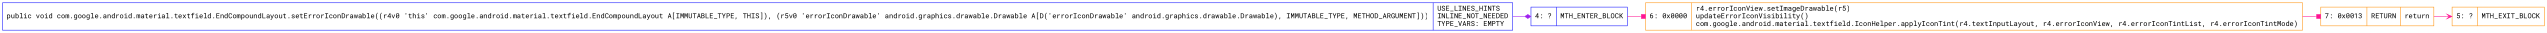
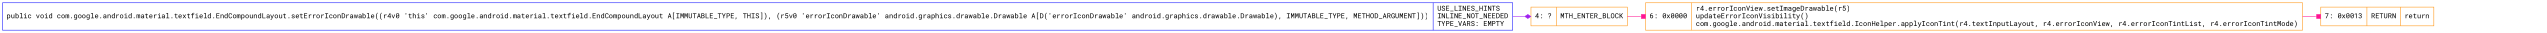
(1579, 16) -> (1579, 16)
(2498, 16) -> none
